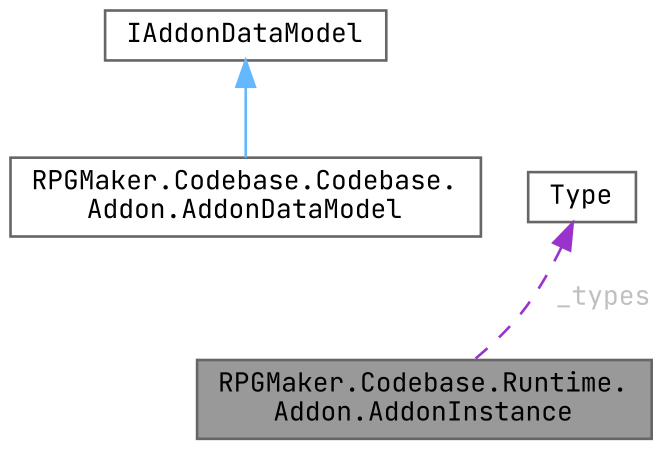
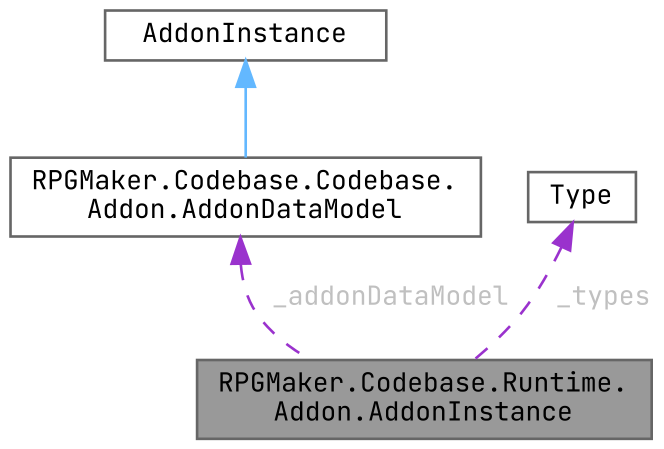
(246, 35) -> (246, 35)
none -> (263, 321)
